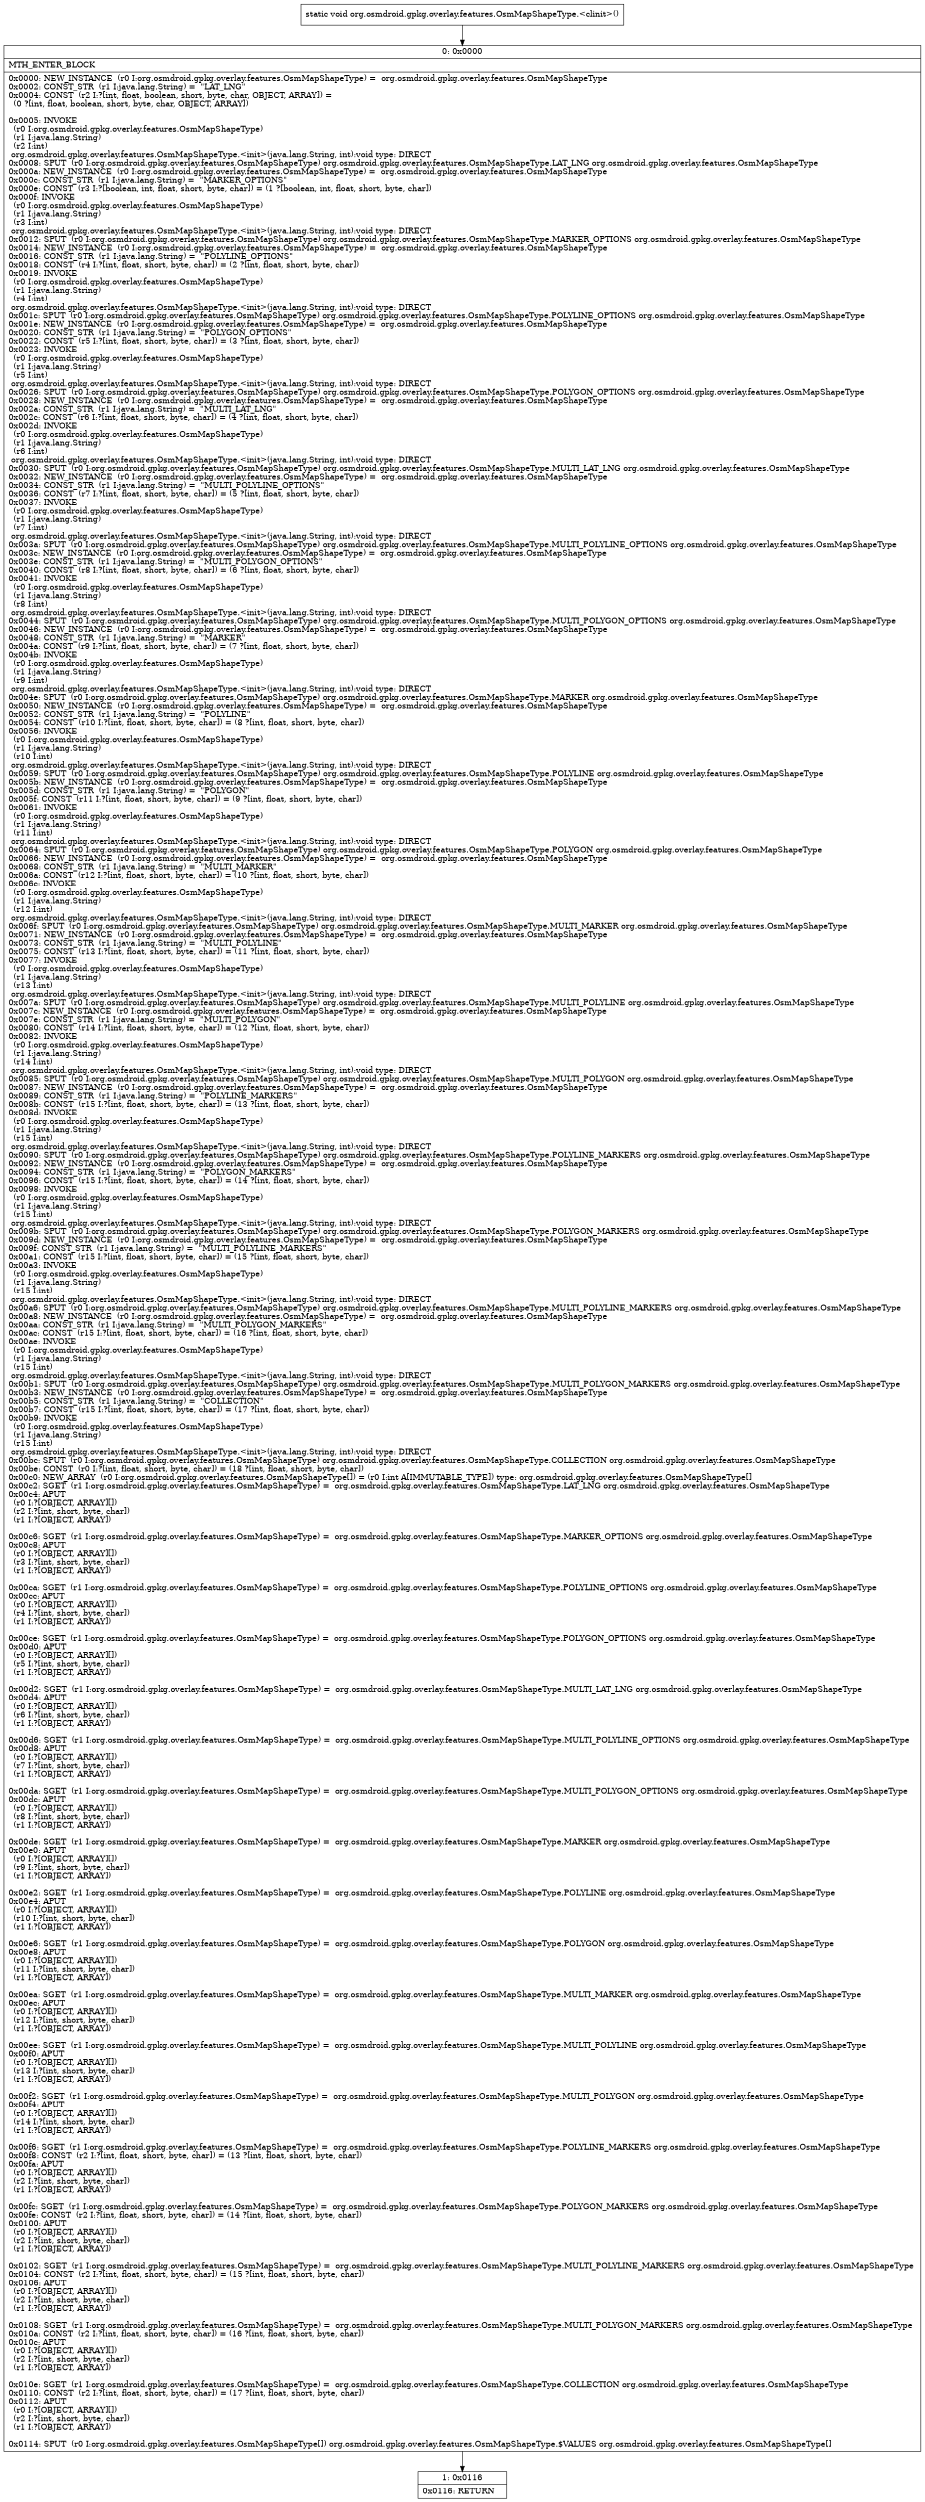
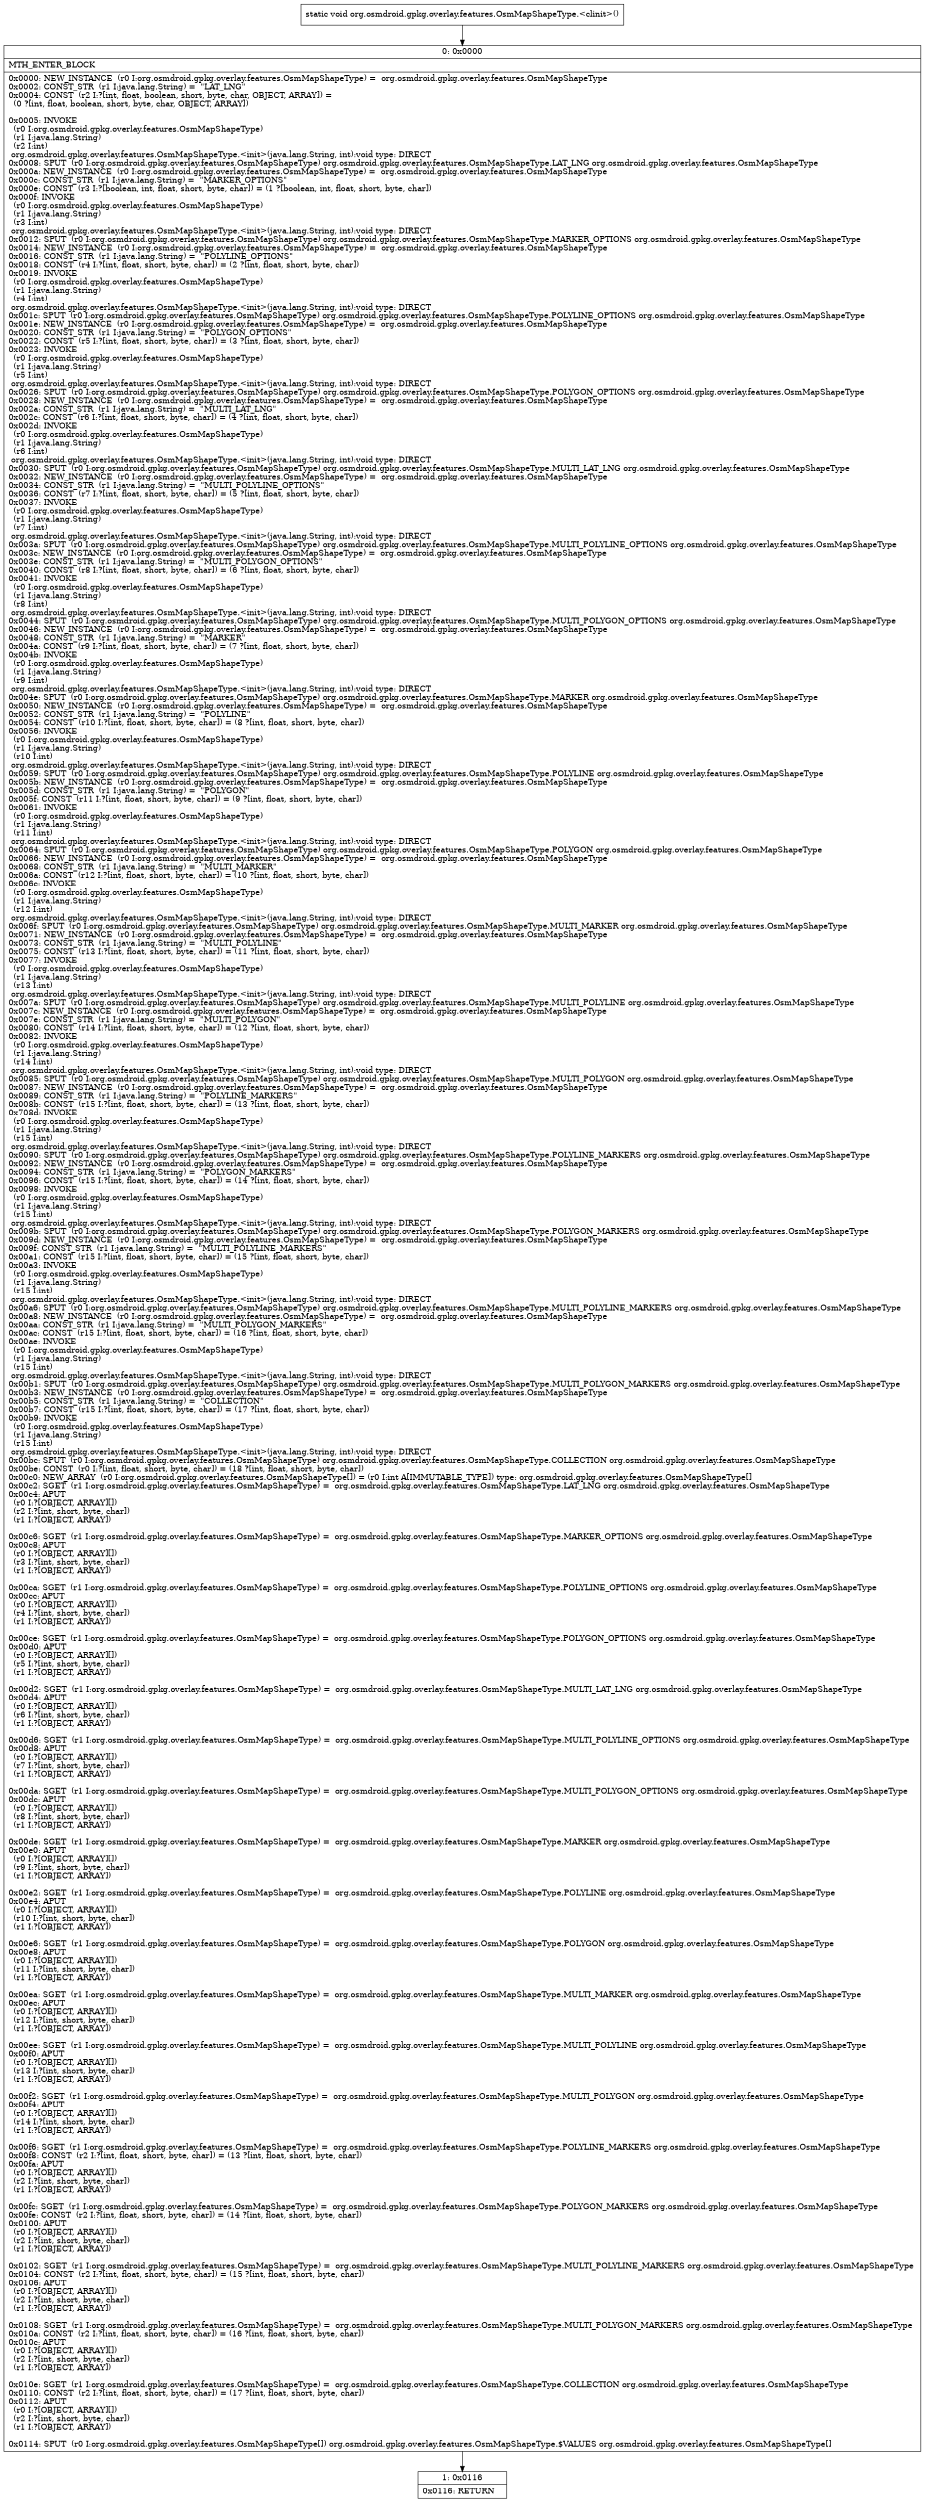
(46, 1113) -> (46, 1113)
